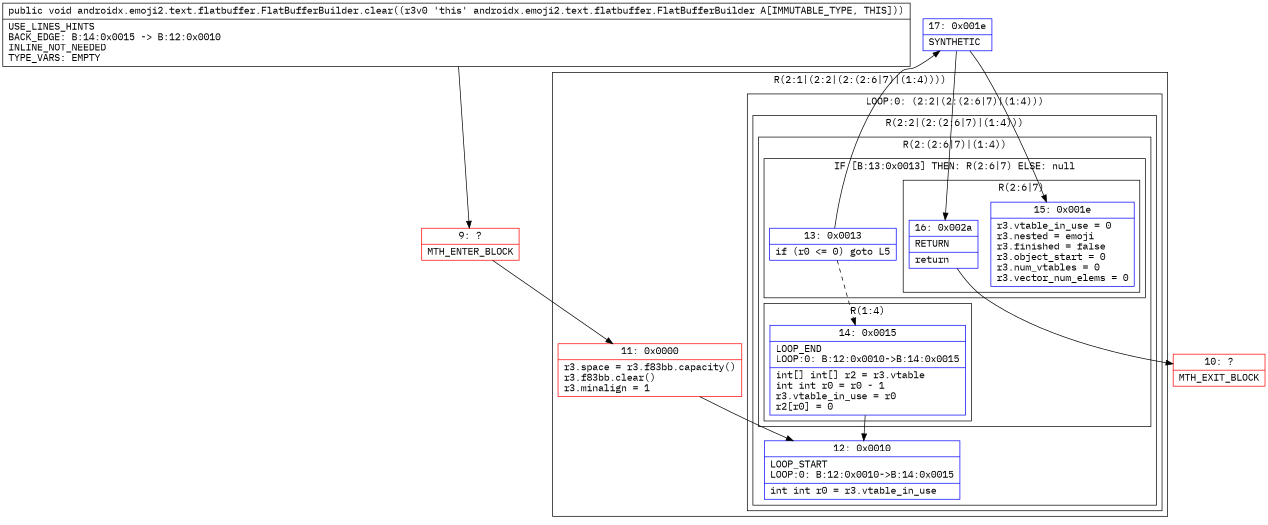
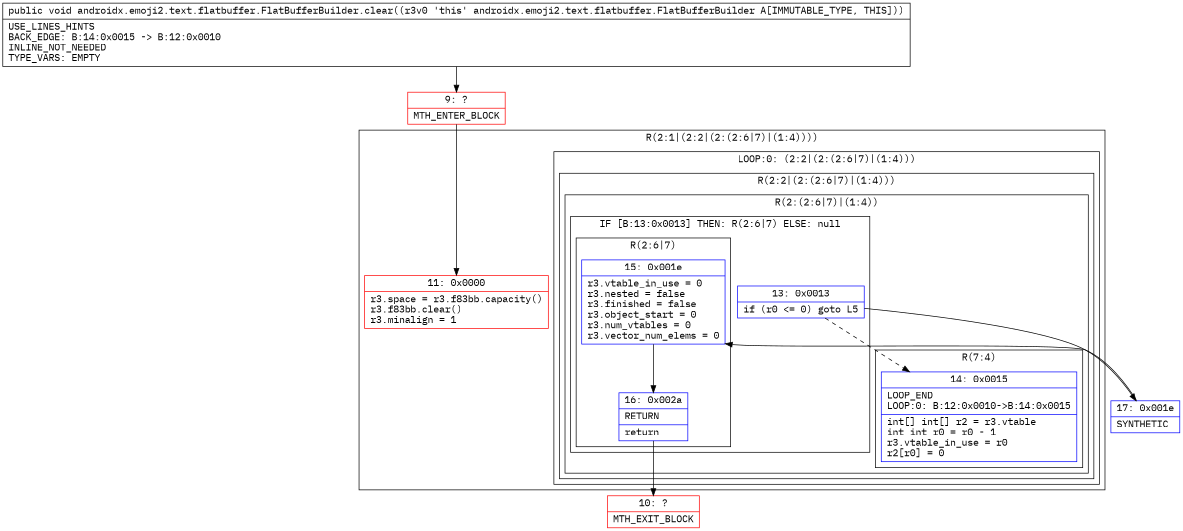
(951, 132) -> (653, 365)
(1045, 236) -> (636, 294)
(868, 311) -> (979, 358)
(862, 470) -> none
